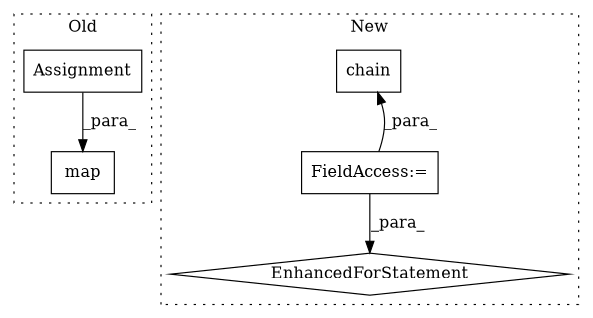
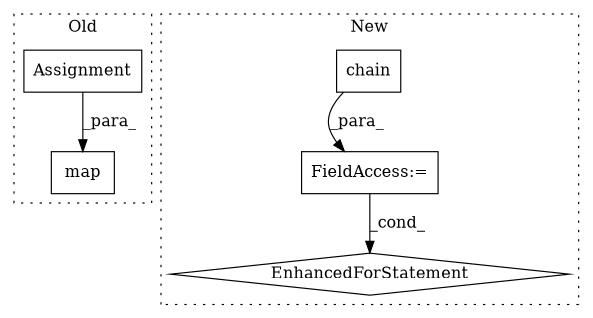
(384, 128) -> (329, 116)
(398, 223) -> (398, 223)
